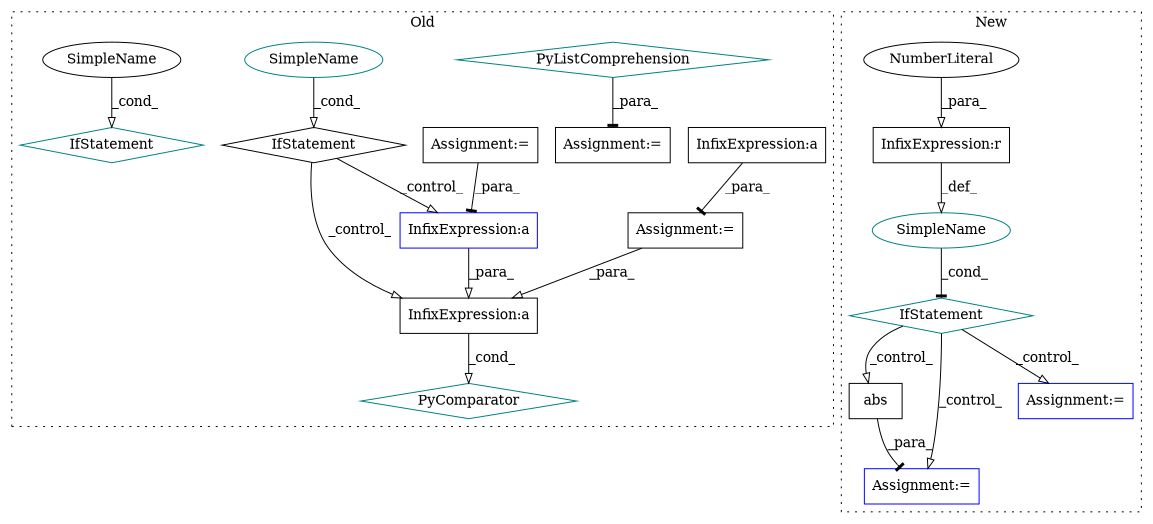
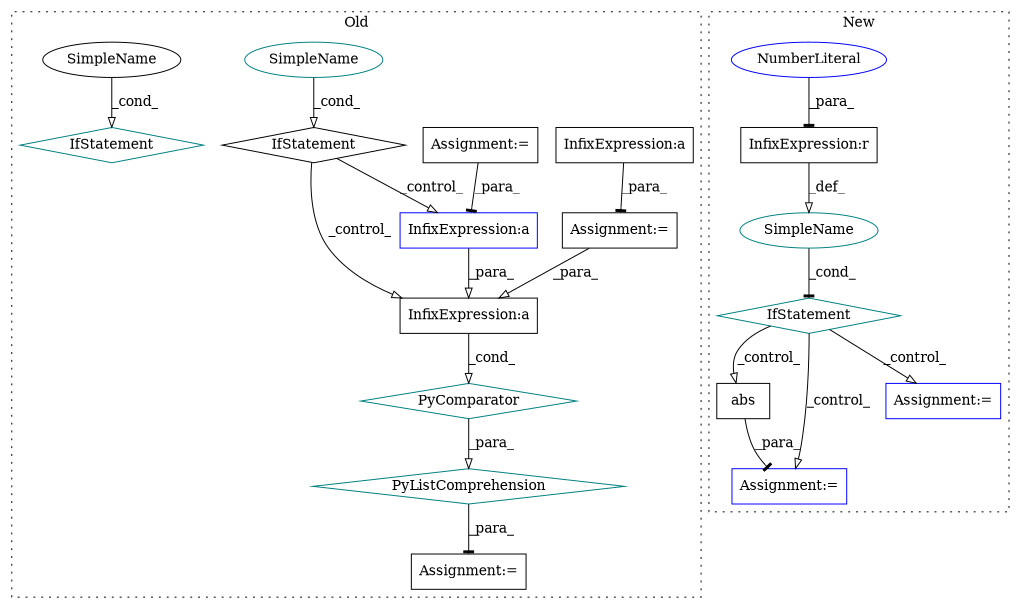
(941, 60) -> (809, 60)
(941, 98) -> (809, 100)
none -> (469, 439)
